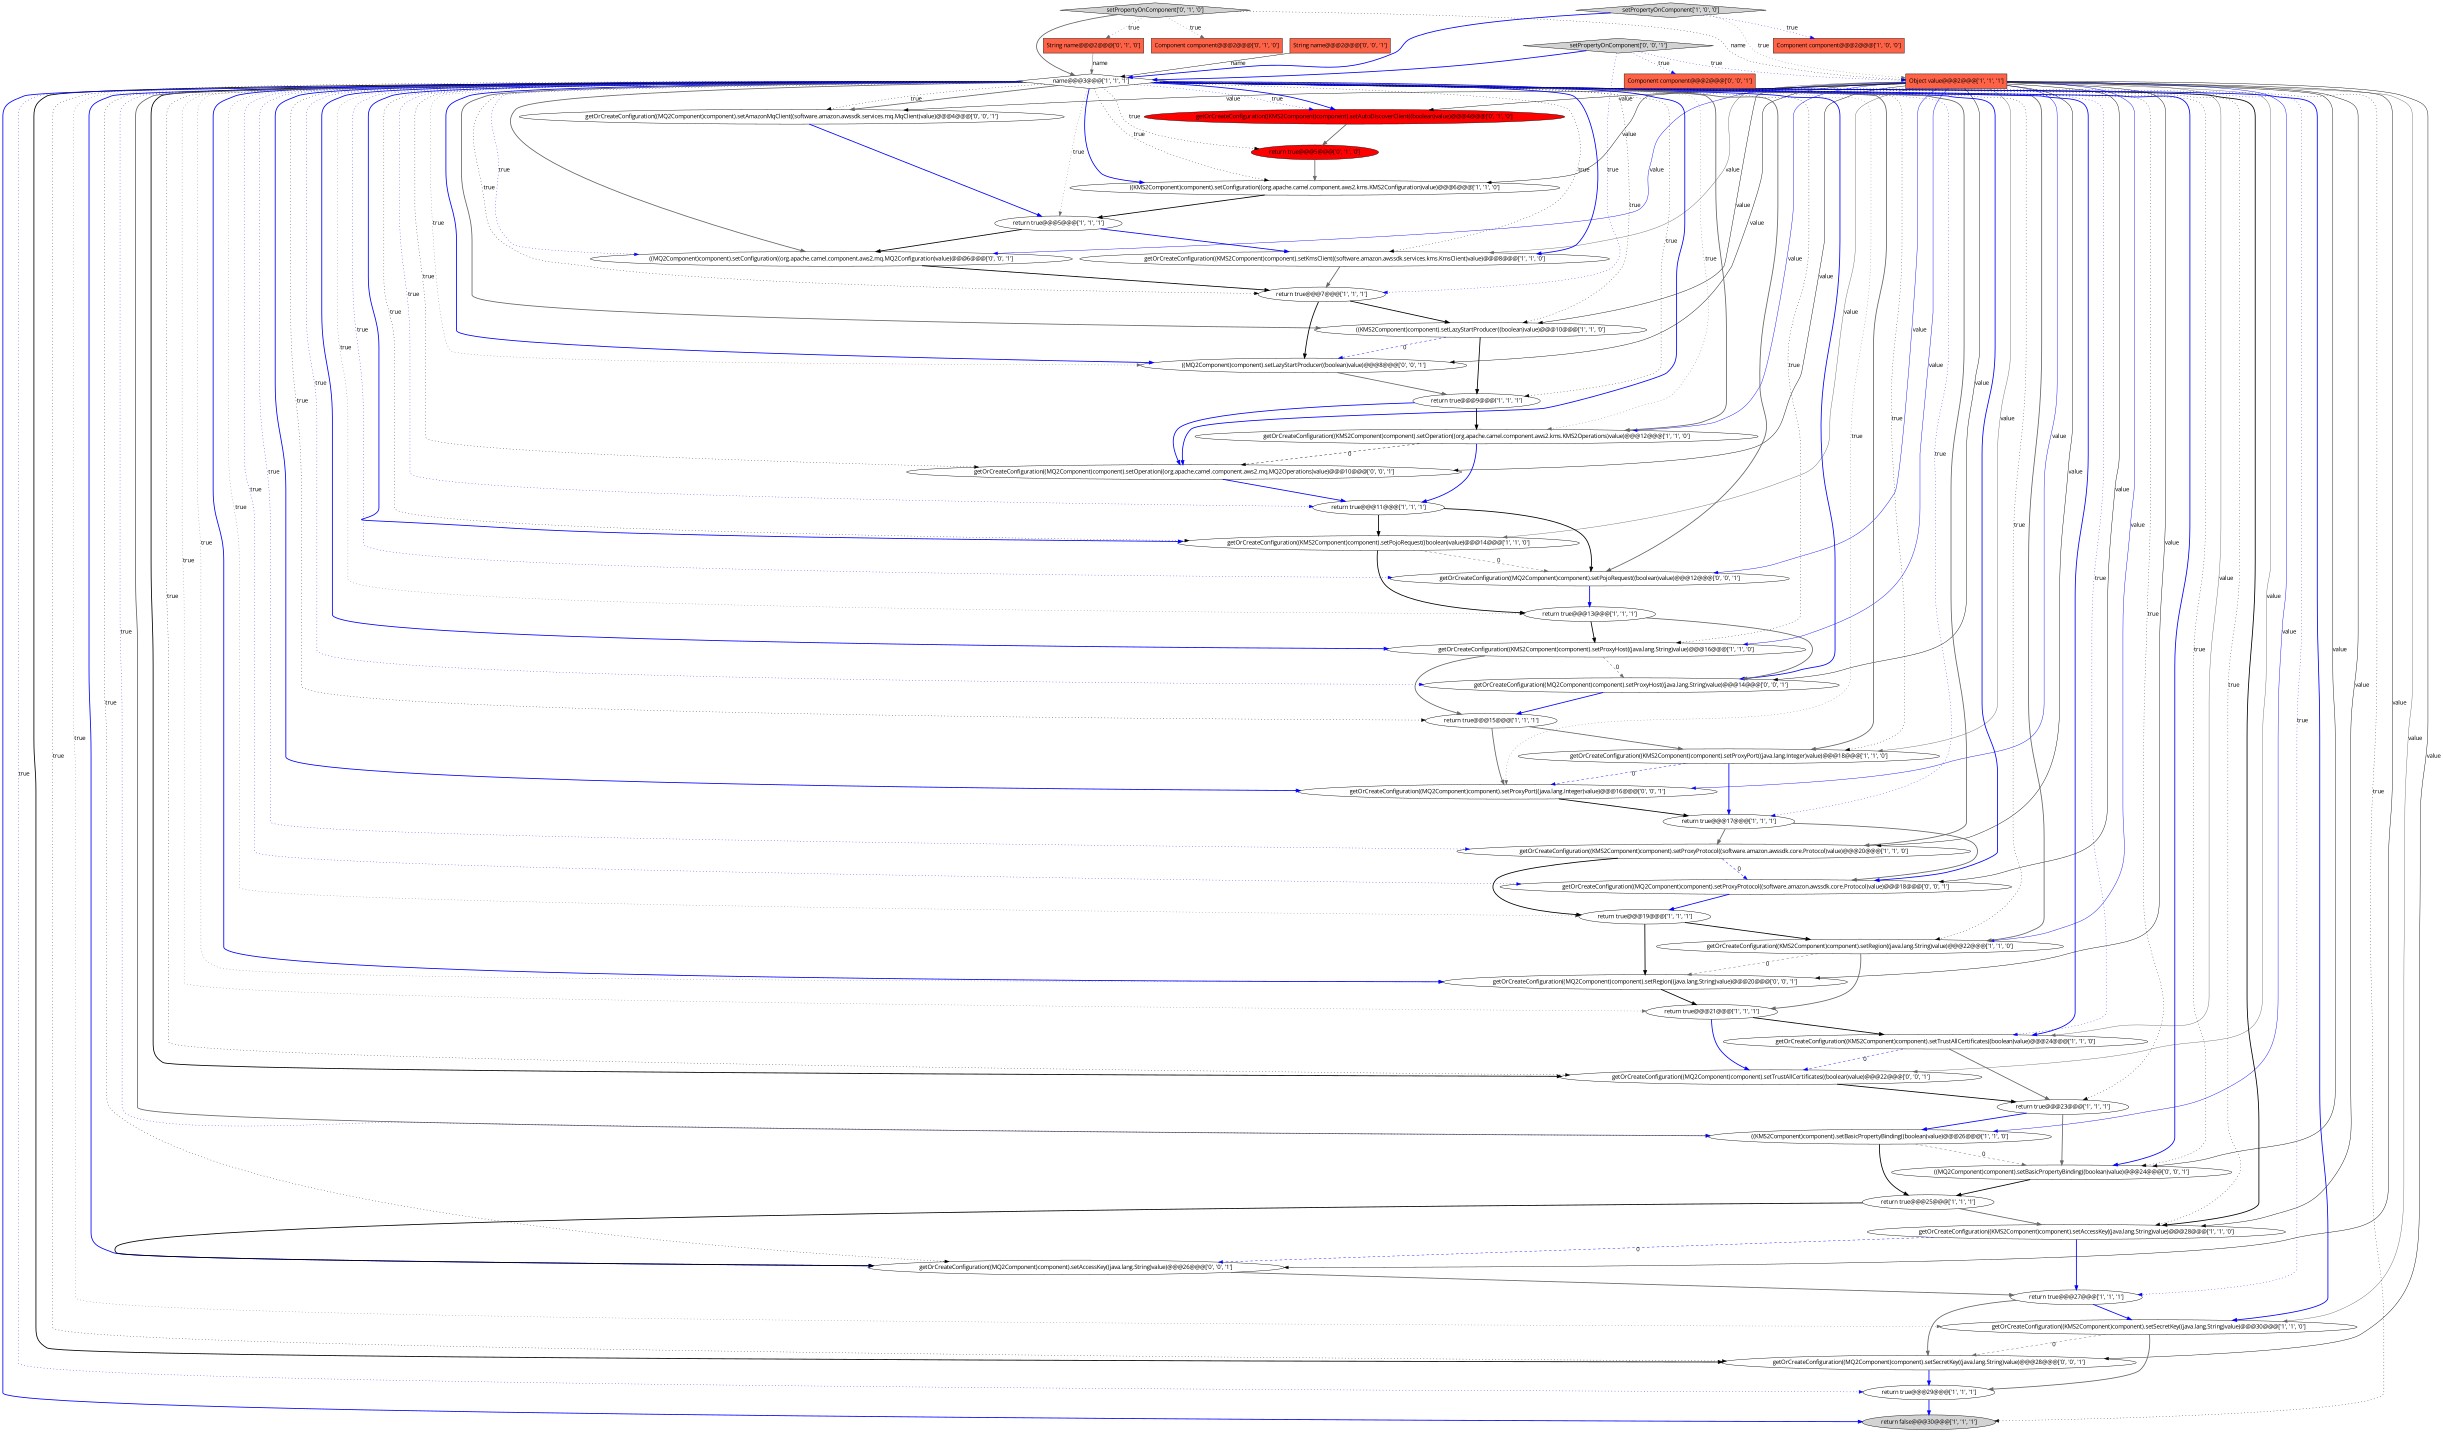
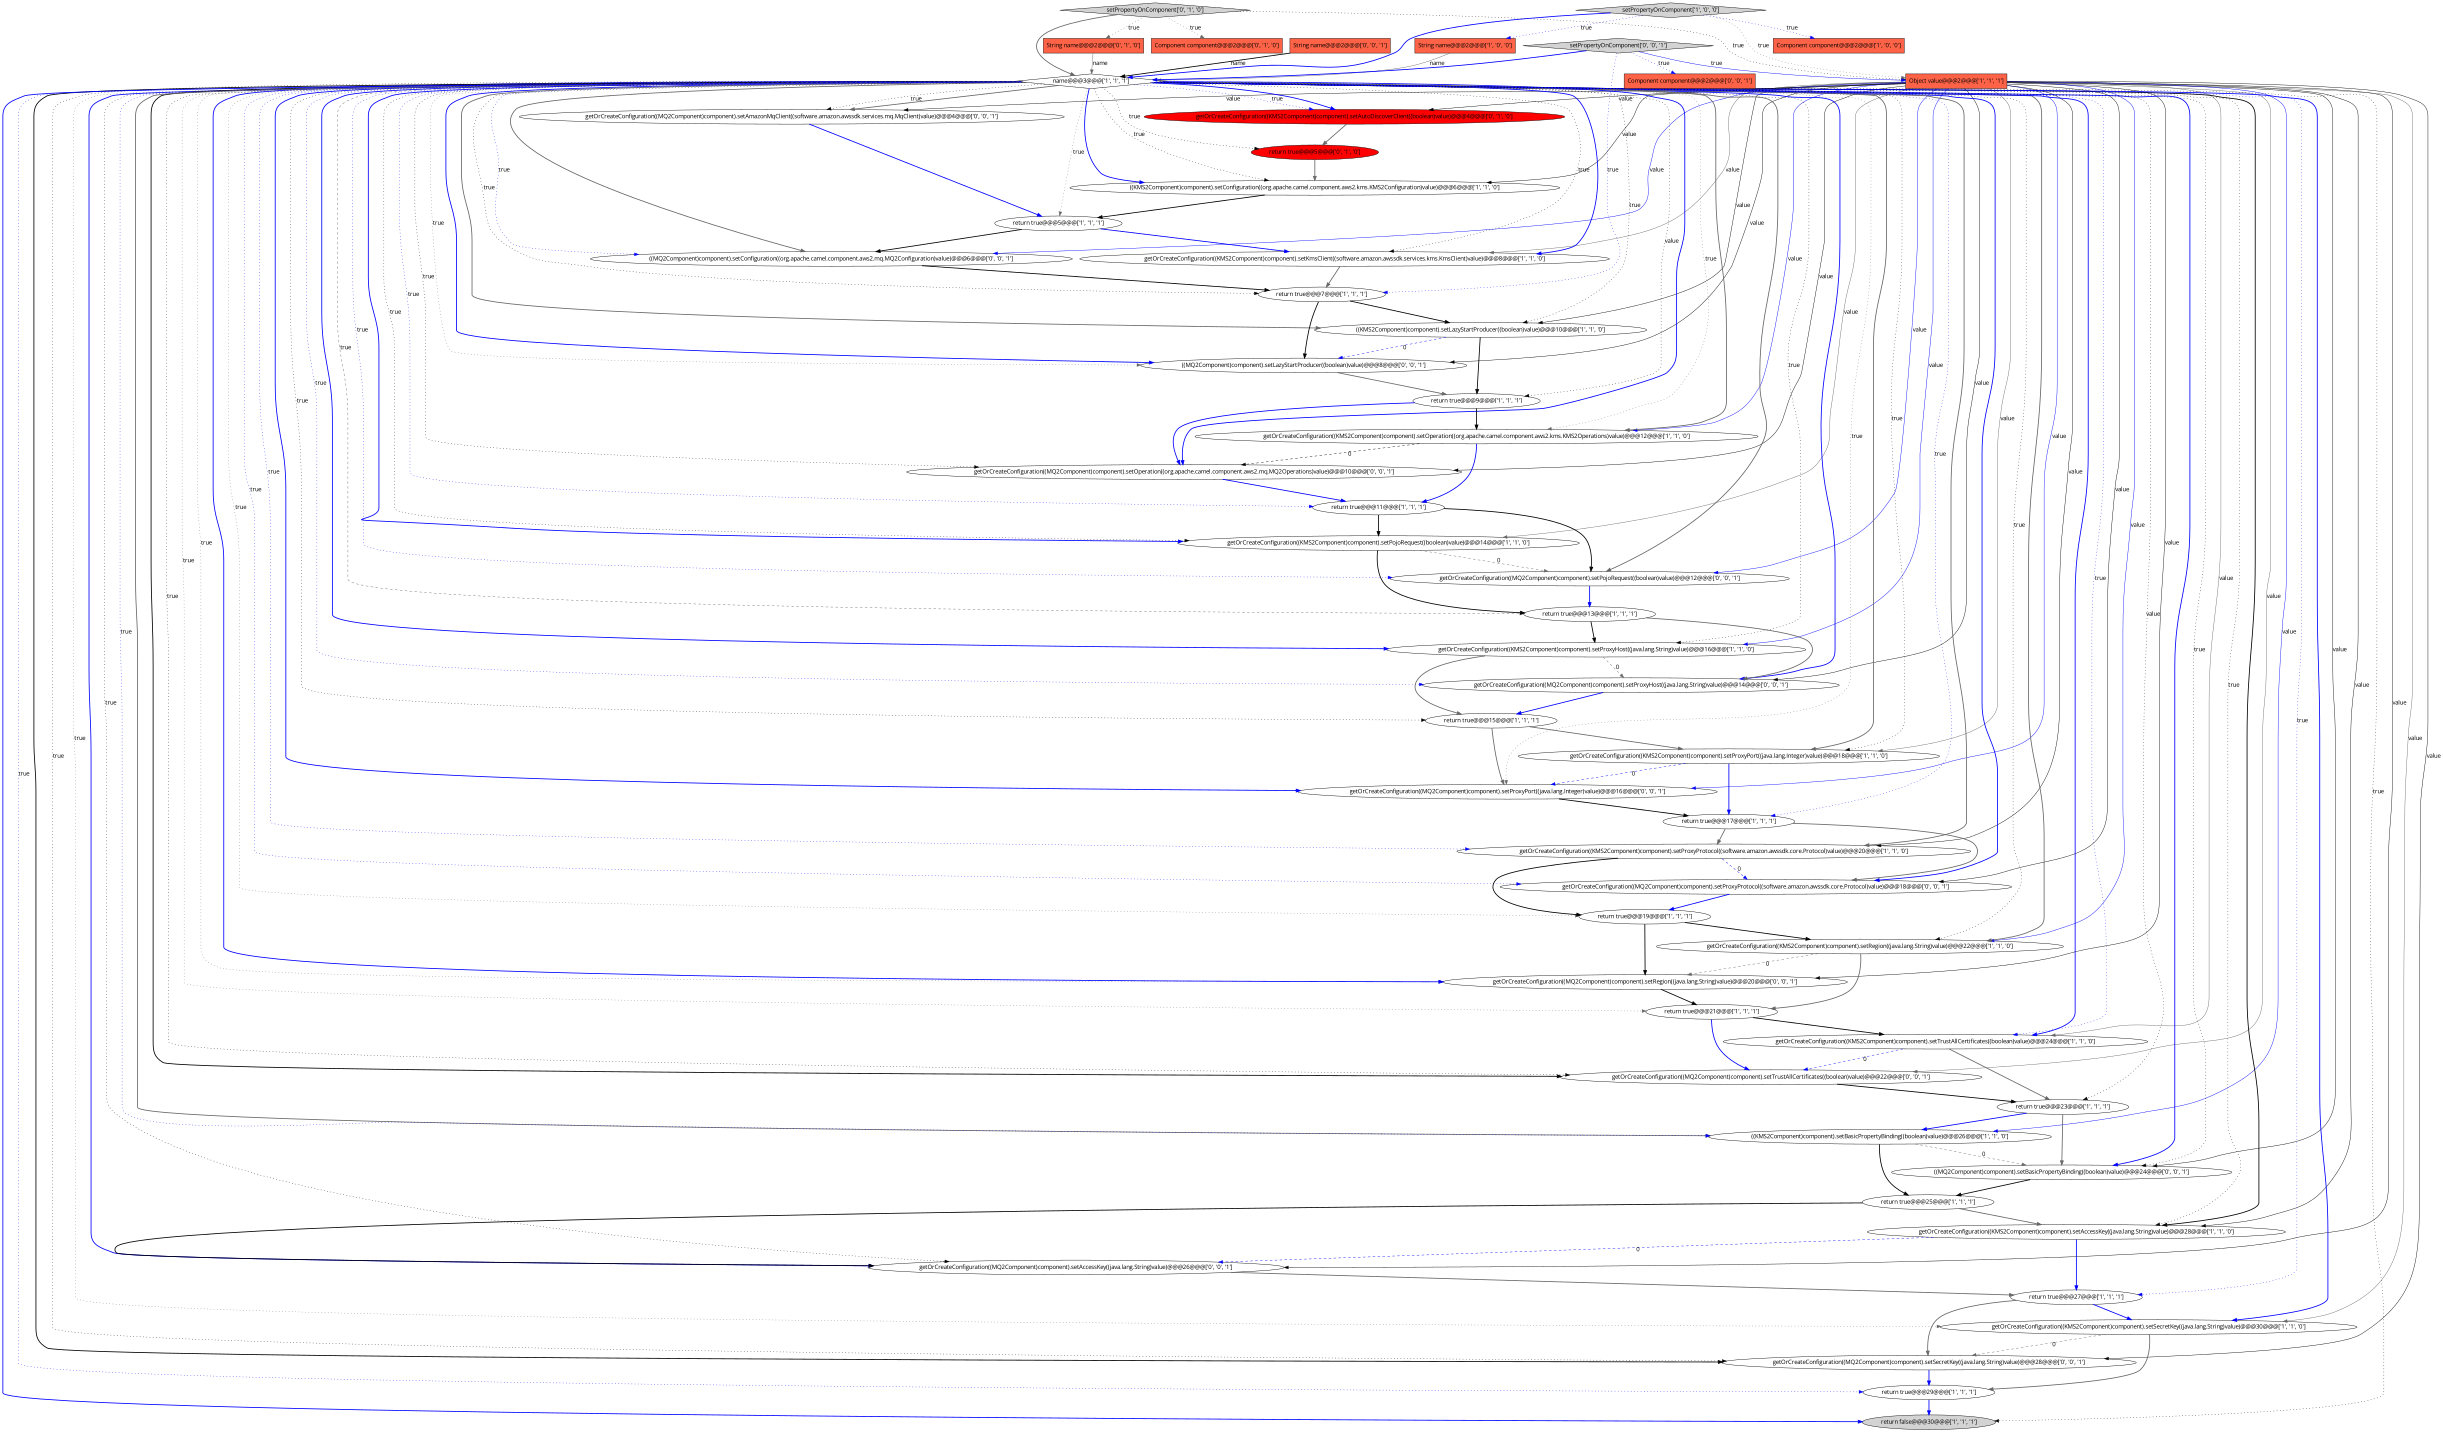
none -> (1465, 46)
(1738, 46) -> (1738, 46)
(1208, 65) -> (1208, 65)
(1769, 73) -> (1769, 73)
(1672, 241) -> (1672, 241)
(356, 581) -> (356, 581)
(2153, 614) -> (2153, 614)
